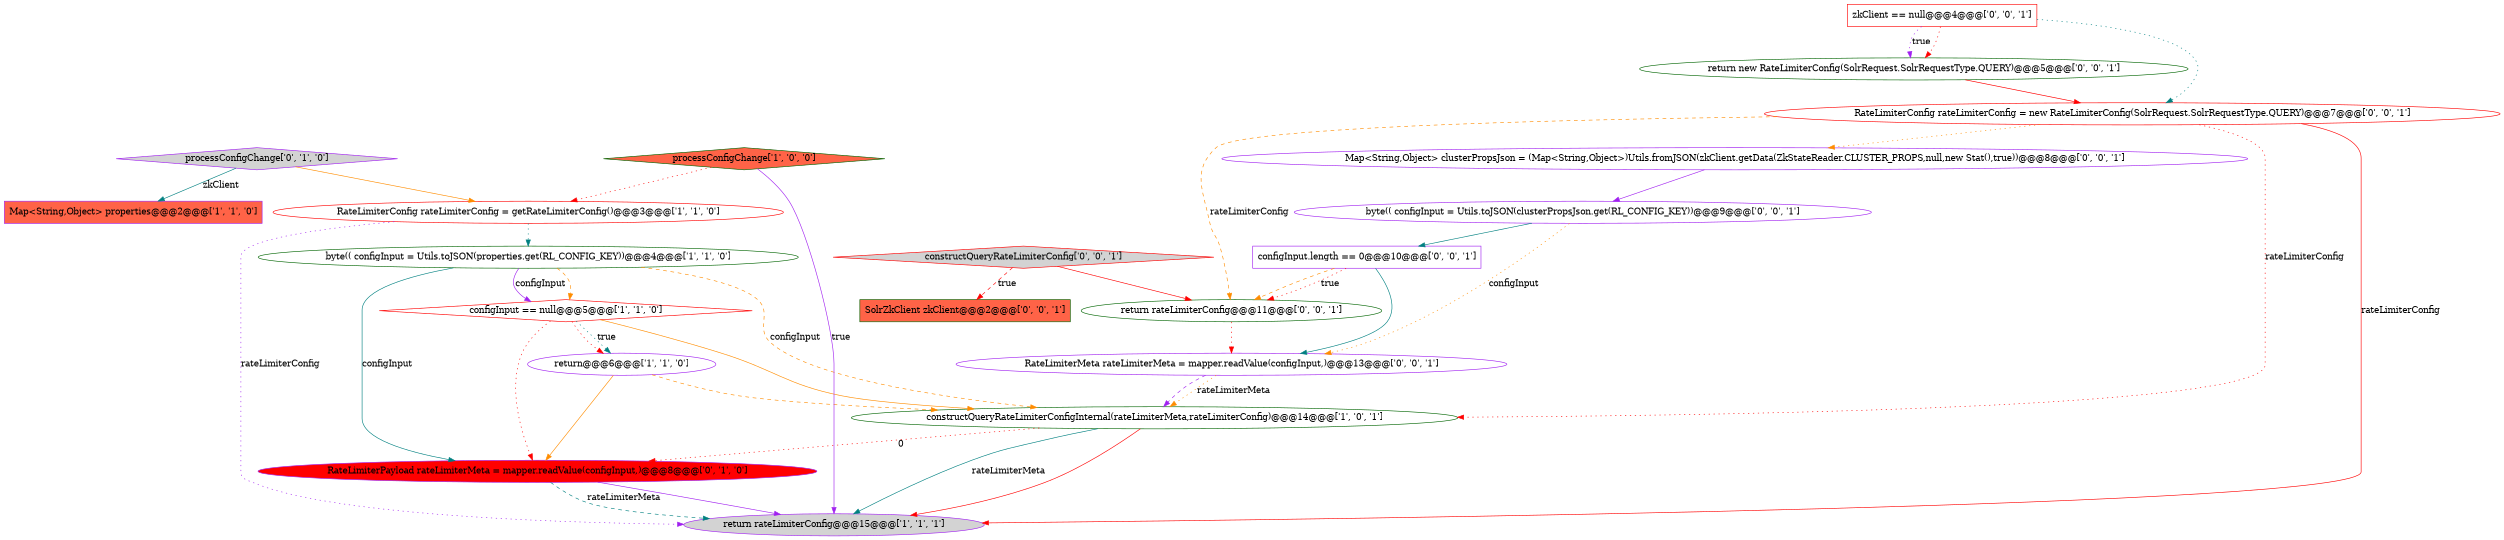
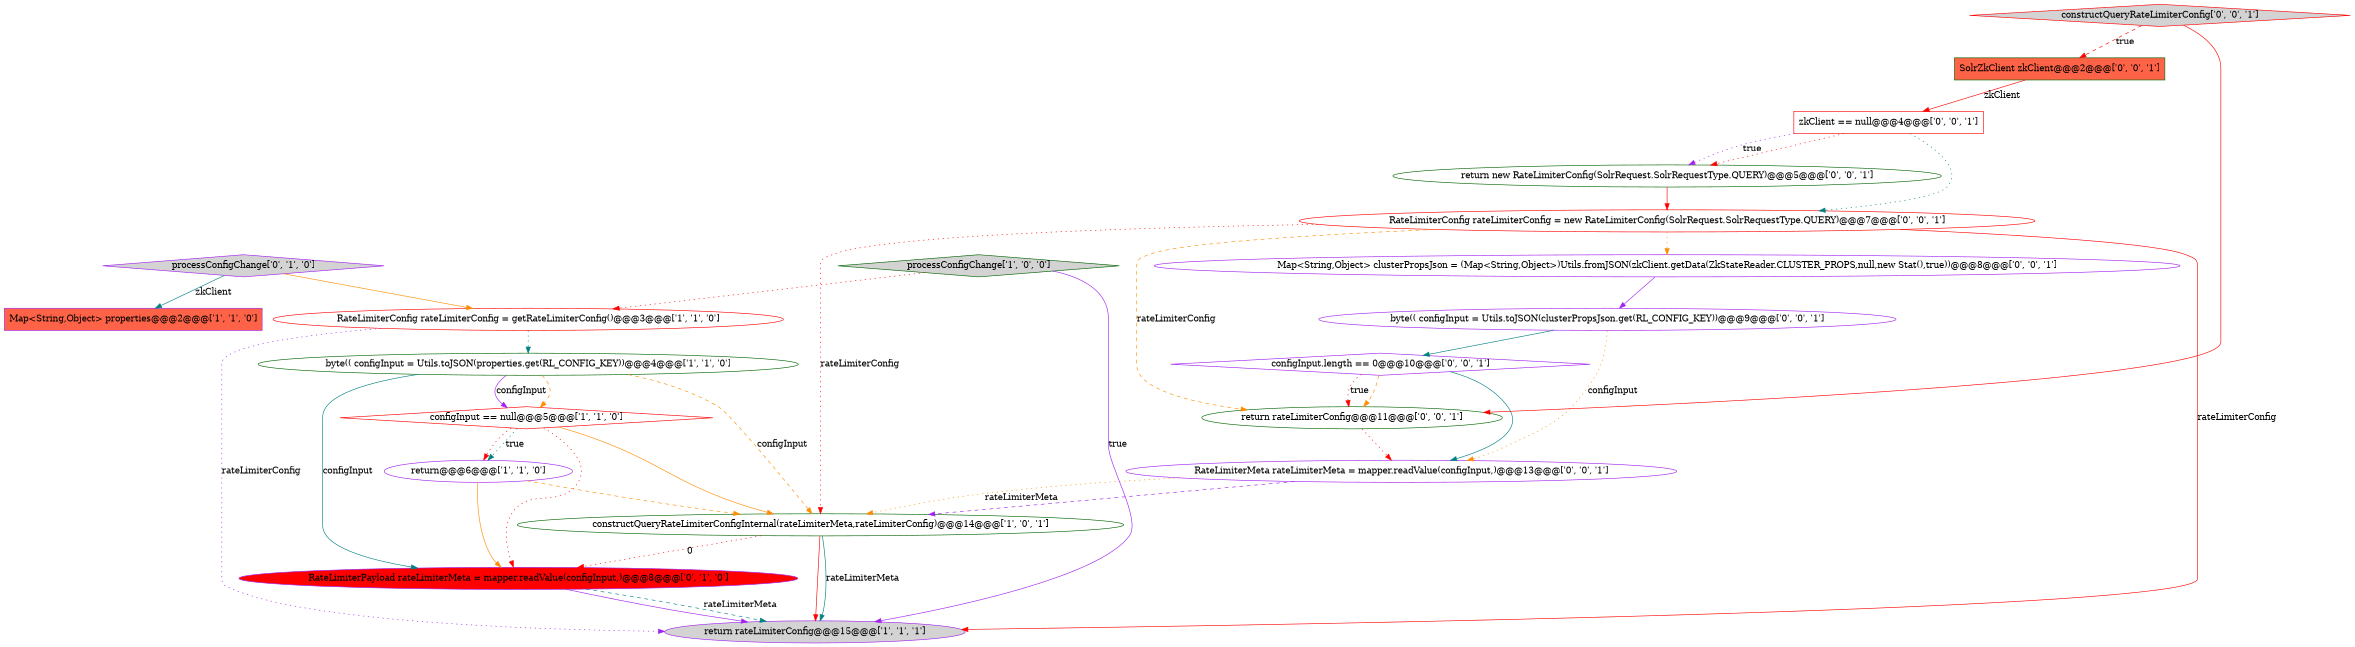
none -> (1977, 95)
(744, 159) -> (979, 266)
(1367, 257) -> (1380, 364)
